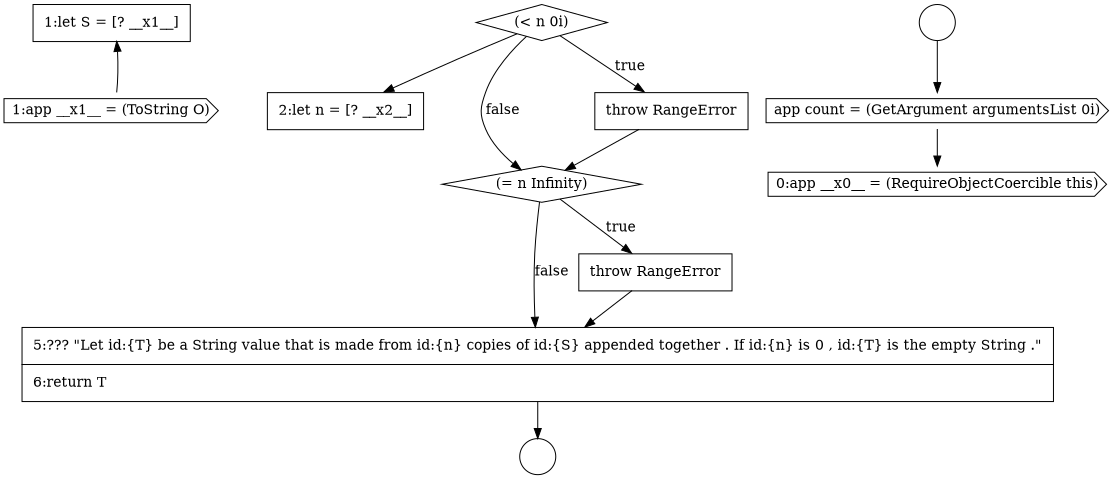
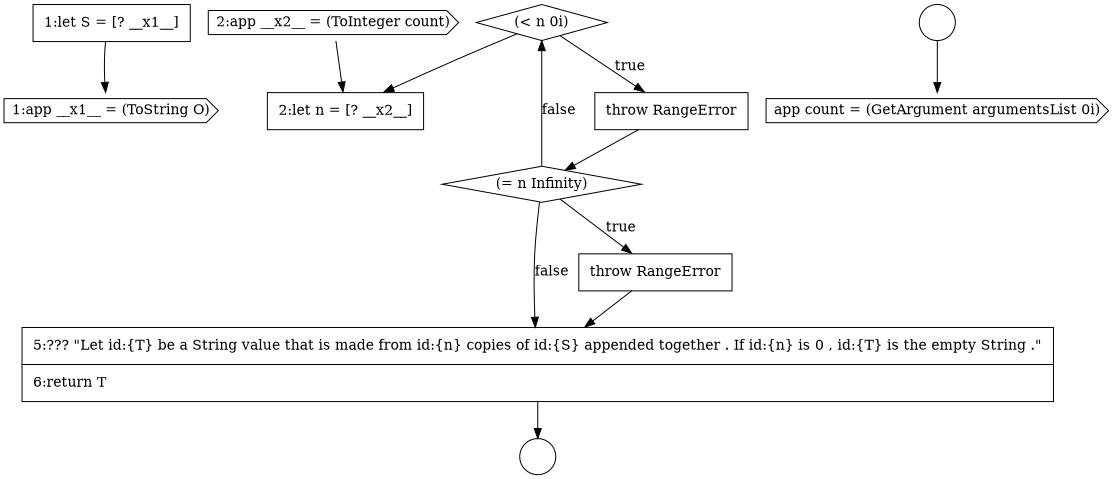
none -> (333, 23)
(118, 72) -> (104, 62)
(484, 98) -> (542, 108)
(937, 184) -> none
